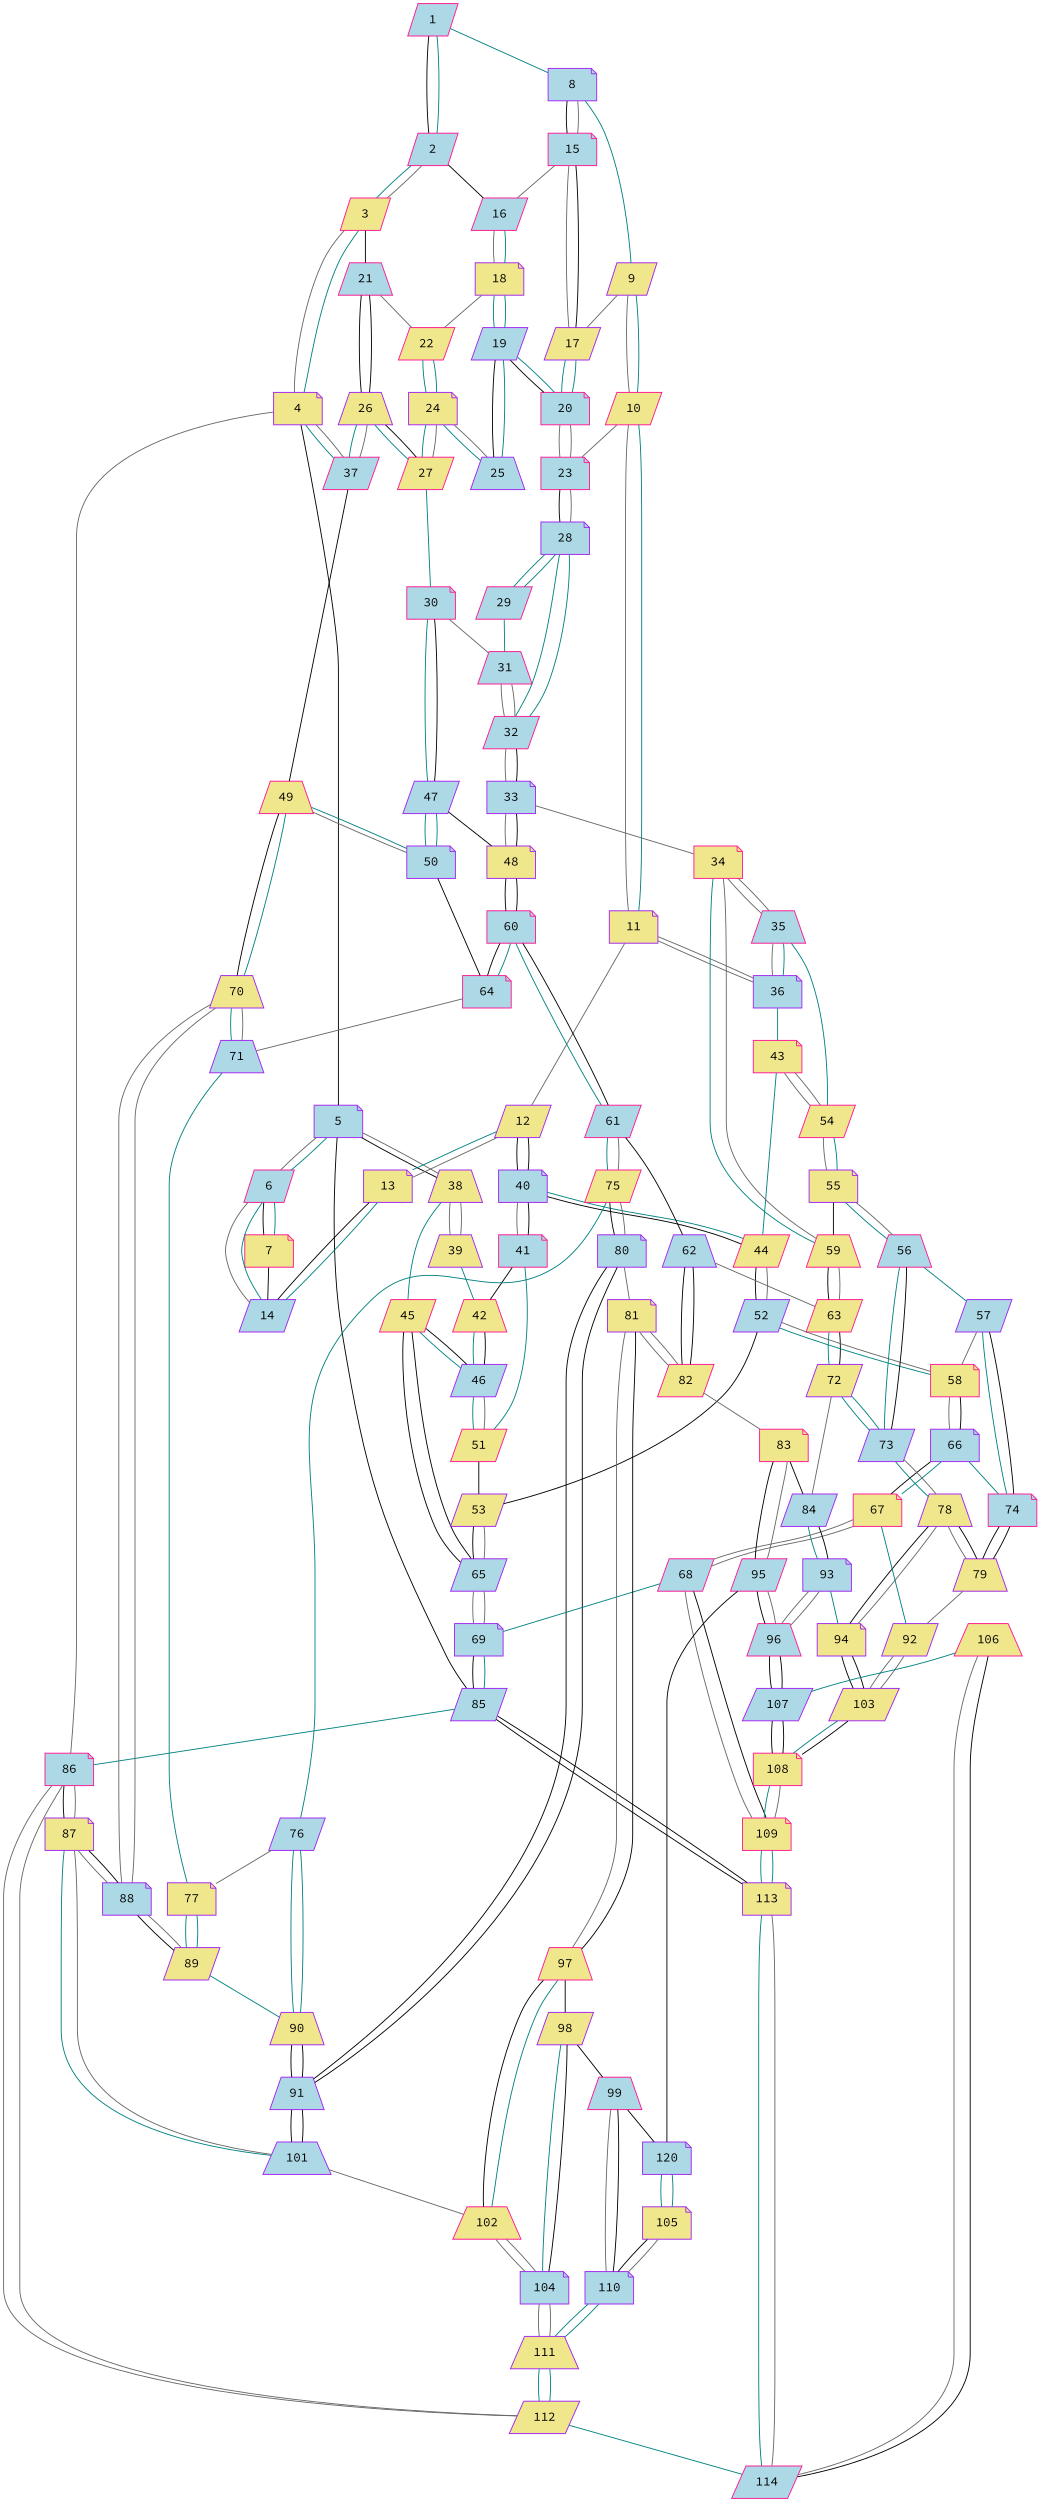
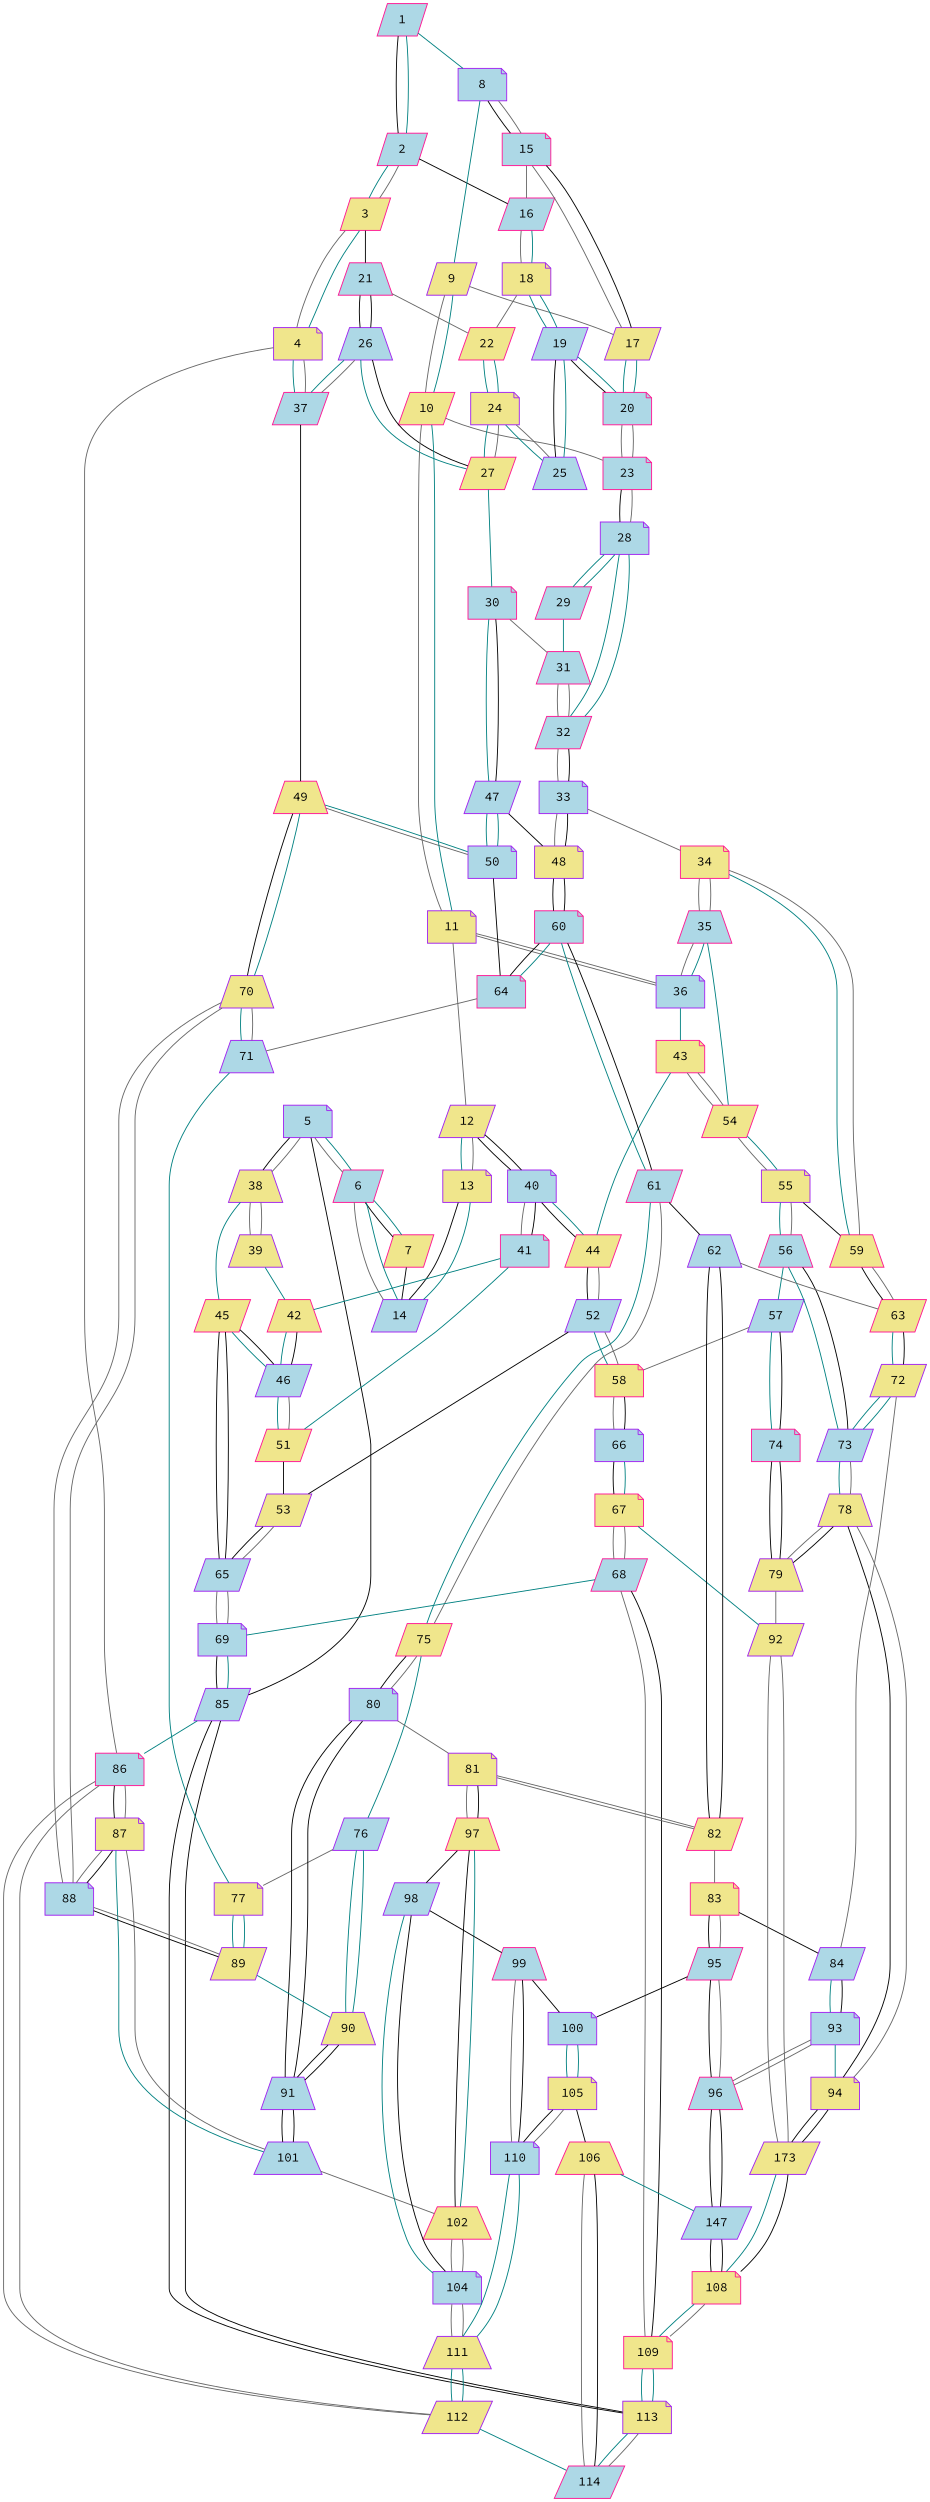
(365, 409) -> (365, 344)
(338, 764) -> none
(269, 1251) -> (409, 1251)
(498, 1288) -> (412, 1283)
(984, 1478) -> none
(778, 1705) -> (716, 2223)
(864, 1705) -> (785, 2158)
(565, 2029) -> (411, 1899)
none -> (581, 2126)
(667, 2158) -> (572, 2029)
